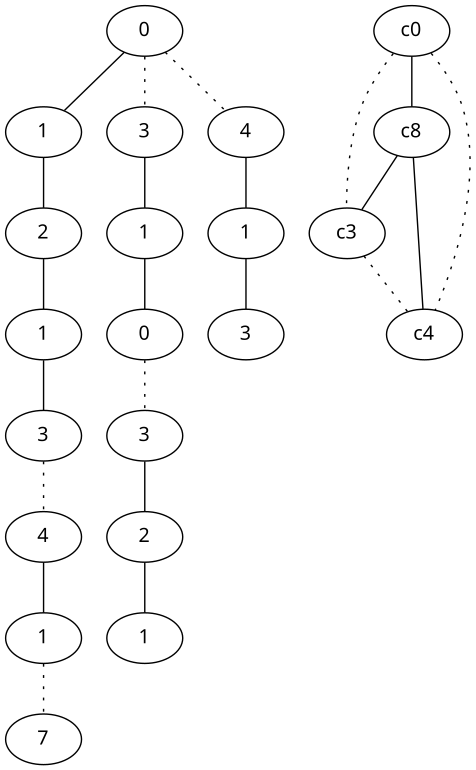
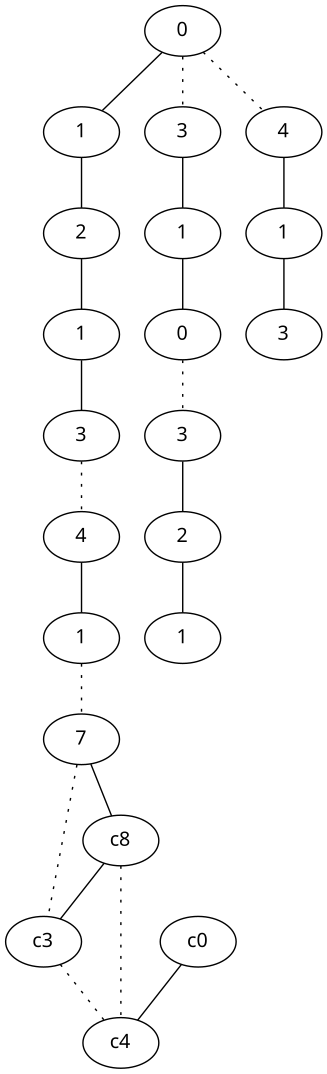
(412, 82) -> (101, 790)
(355, 126) -> (63, 840)
(469, 179) -> (160, 992)
(418, 233) -> (121, 942)
